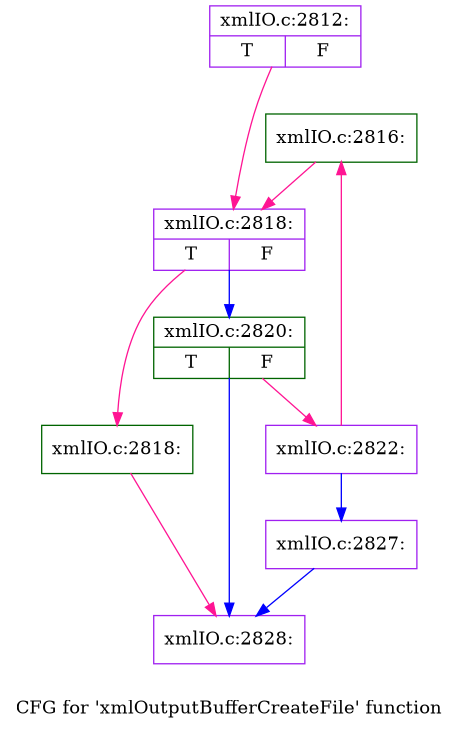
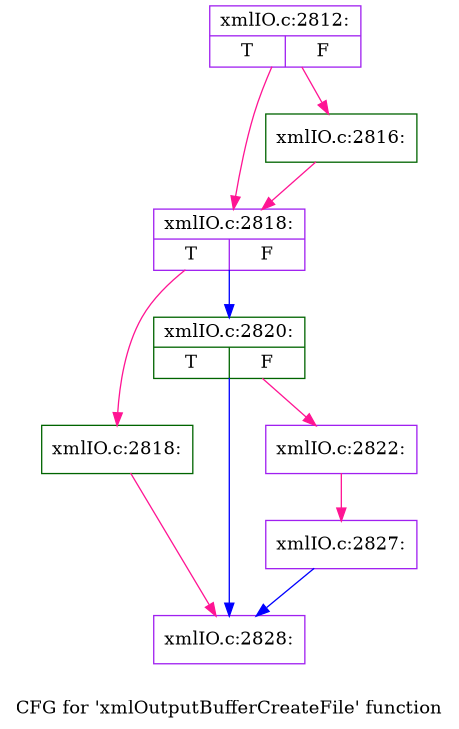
(341, 300) -> (312, 85)
(341, 491) -> (341, 491)
